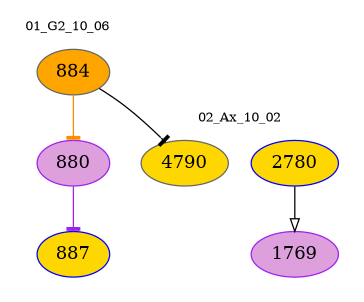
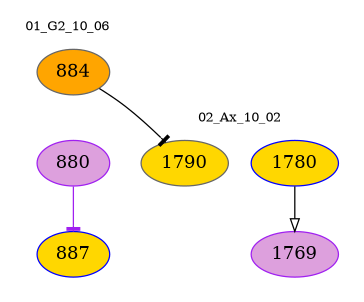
(73, 115) -> none
(185, 163) -> (185, 163)
(295, 163) -> (295, 163)
